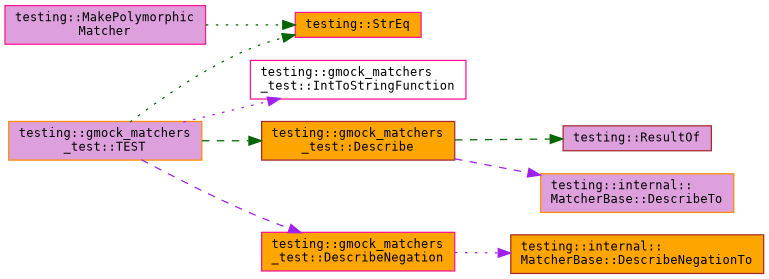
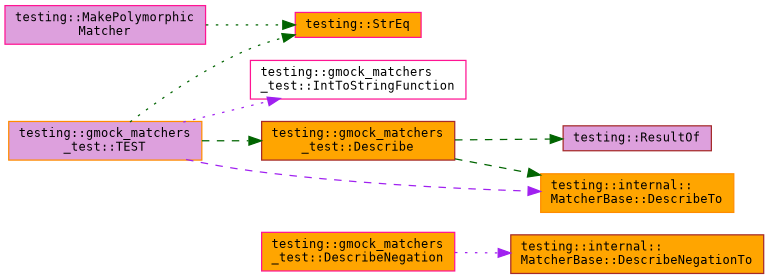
(491, 166) -> (491, 166)
(637, 193) -> (637, 193)
(214, 197) -> (356, 182)
